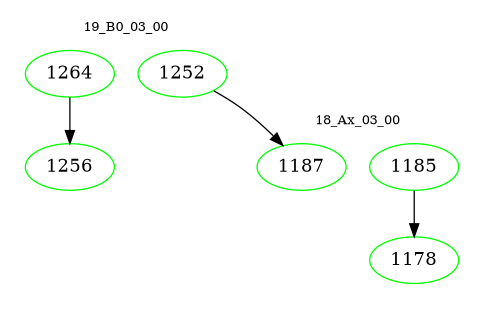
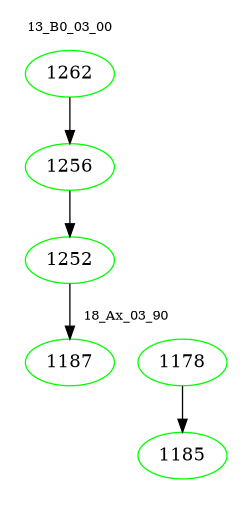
(126, 28) -> (70, 28)
(70, 74) -> (70, 74)
(358, 121) -> (126, 316)
none -> (70, 207)
(414, 207) -> (183, 403)
